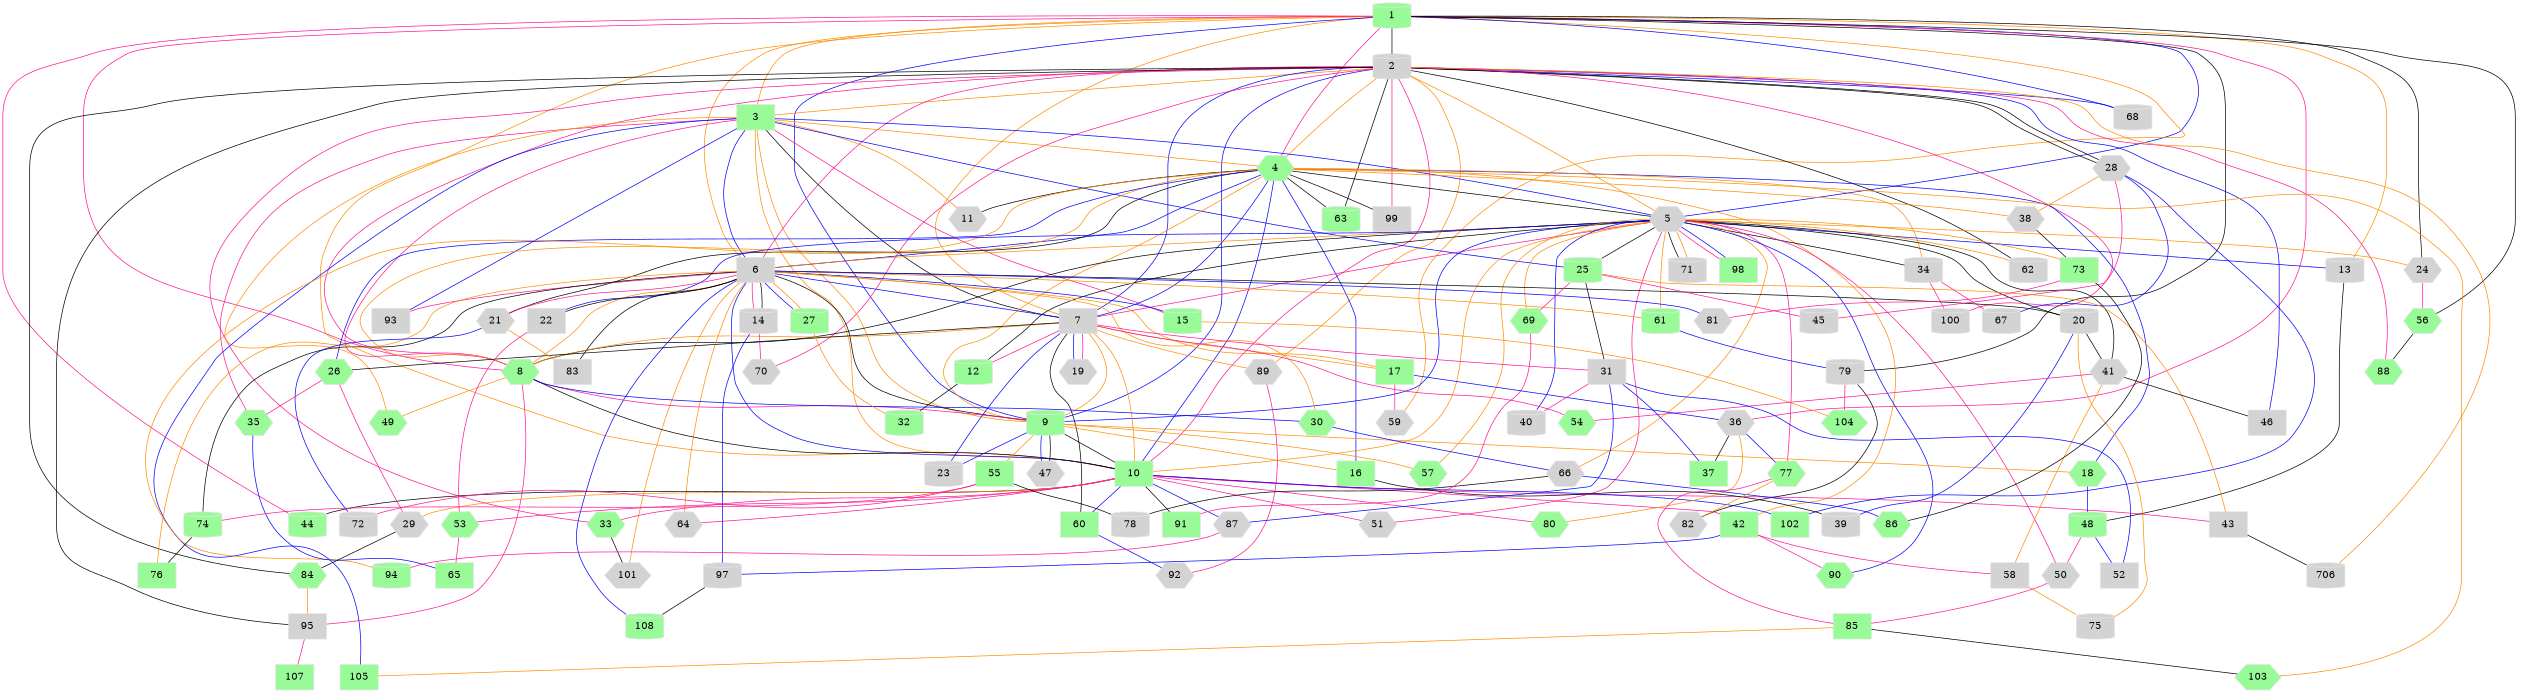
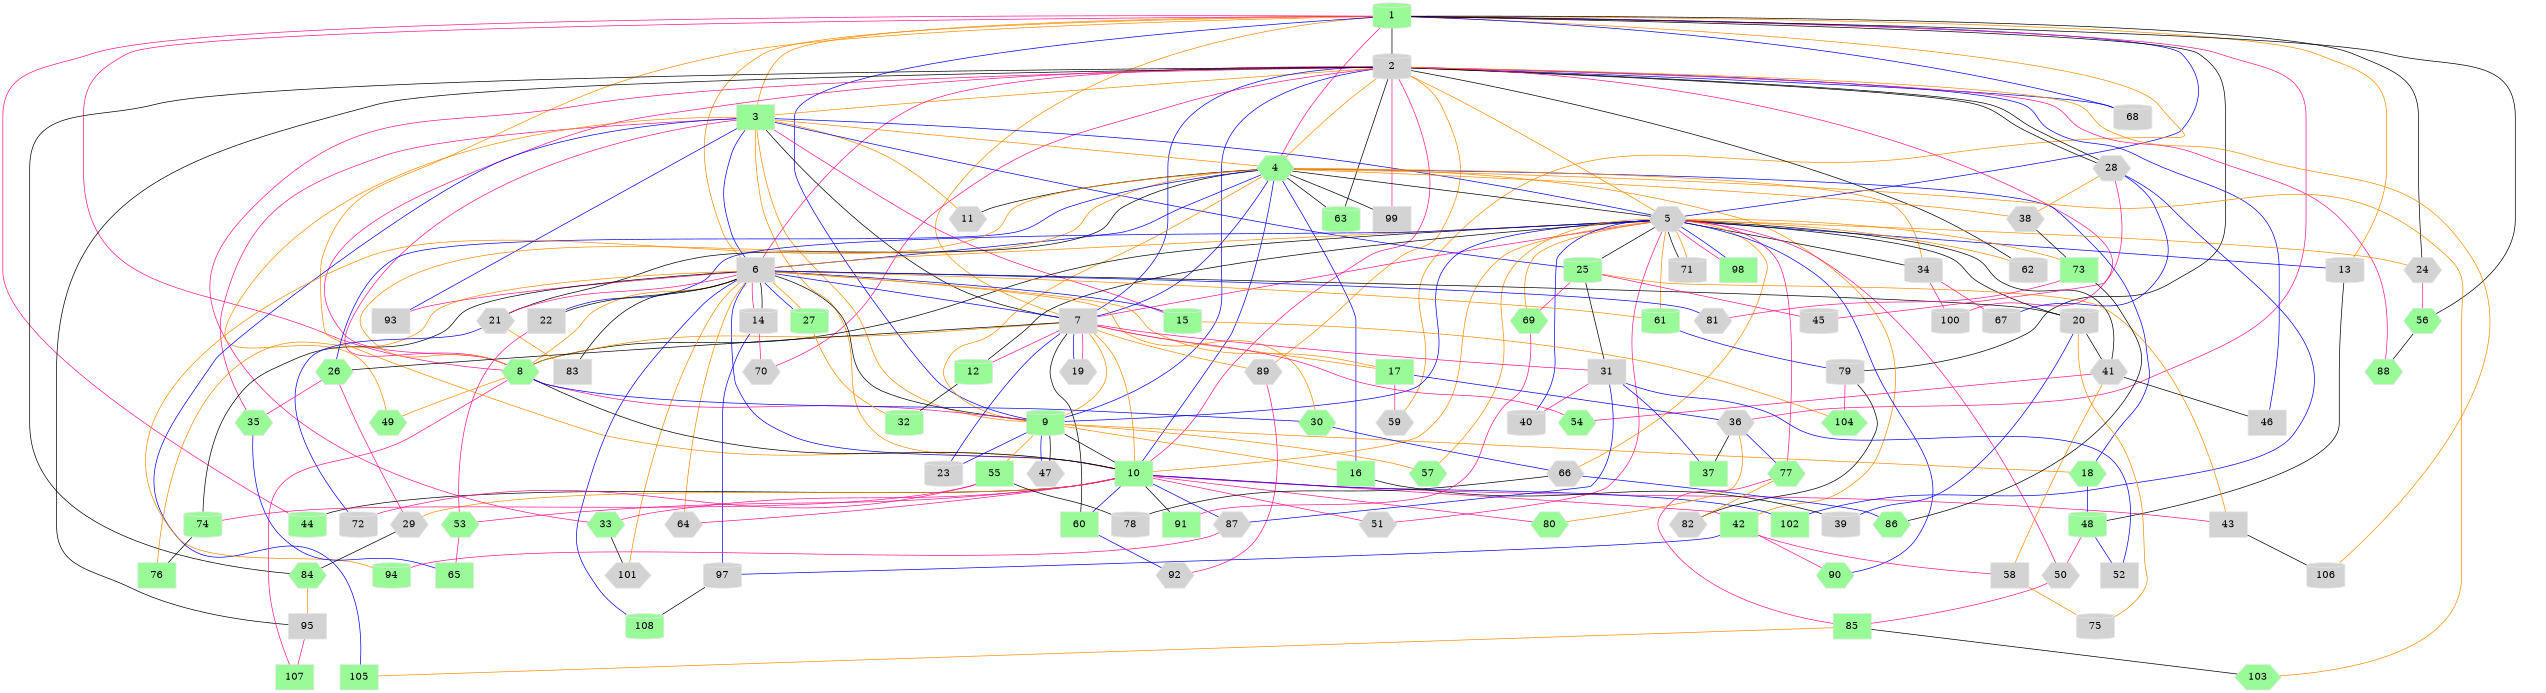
(497, 566) -> (309, 468)
(2326, 575) -> (2326, 575)
